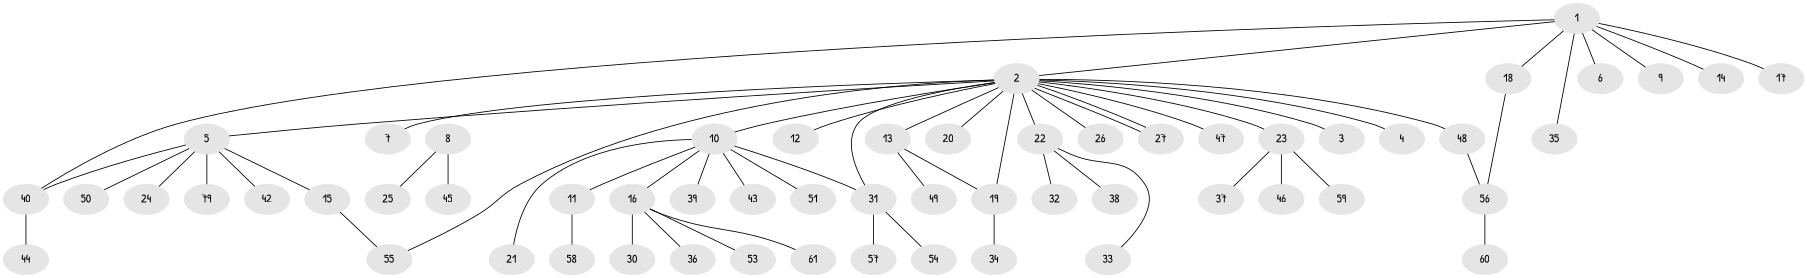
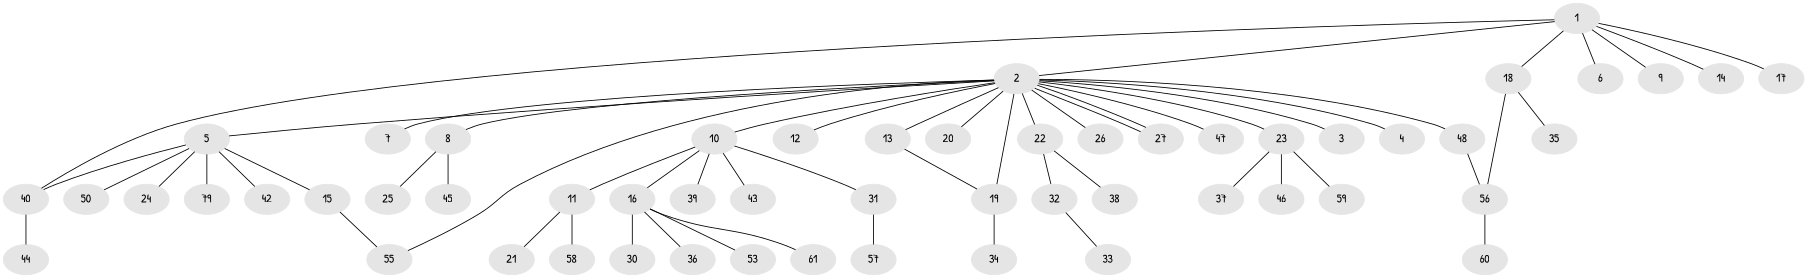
(1566, 79) -> (1531, 109)
(860, 122) -> (729, 96)
(556, 174) -> (542, 229)
(1137, 175) -> (1081, 229)
(813, 199) -> none
(934, 199) -> none
(934, 260) -> none
